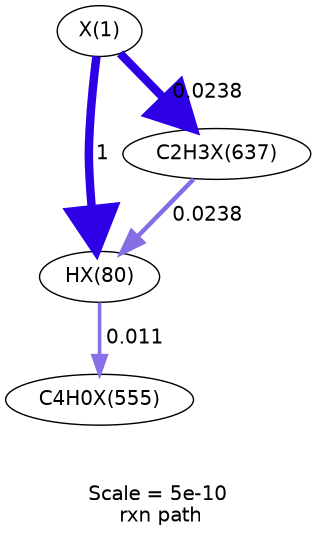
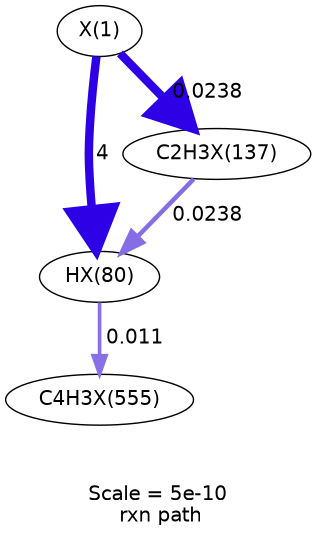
(100, 154) -> (100, 154)
(217, 154) -> (217, 154)
(100, 400) -> (100, 400)
